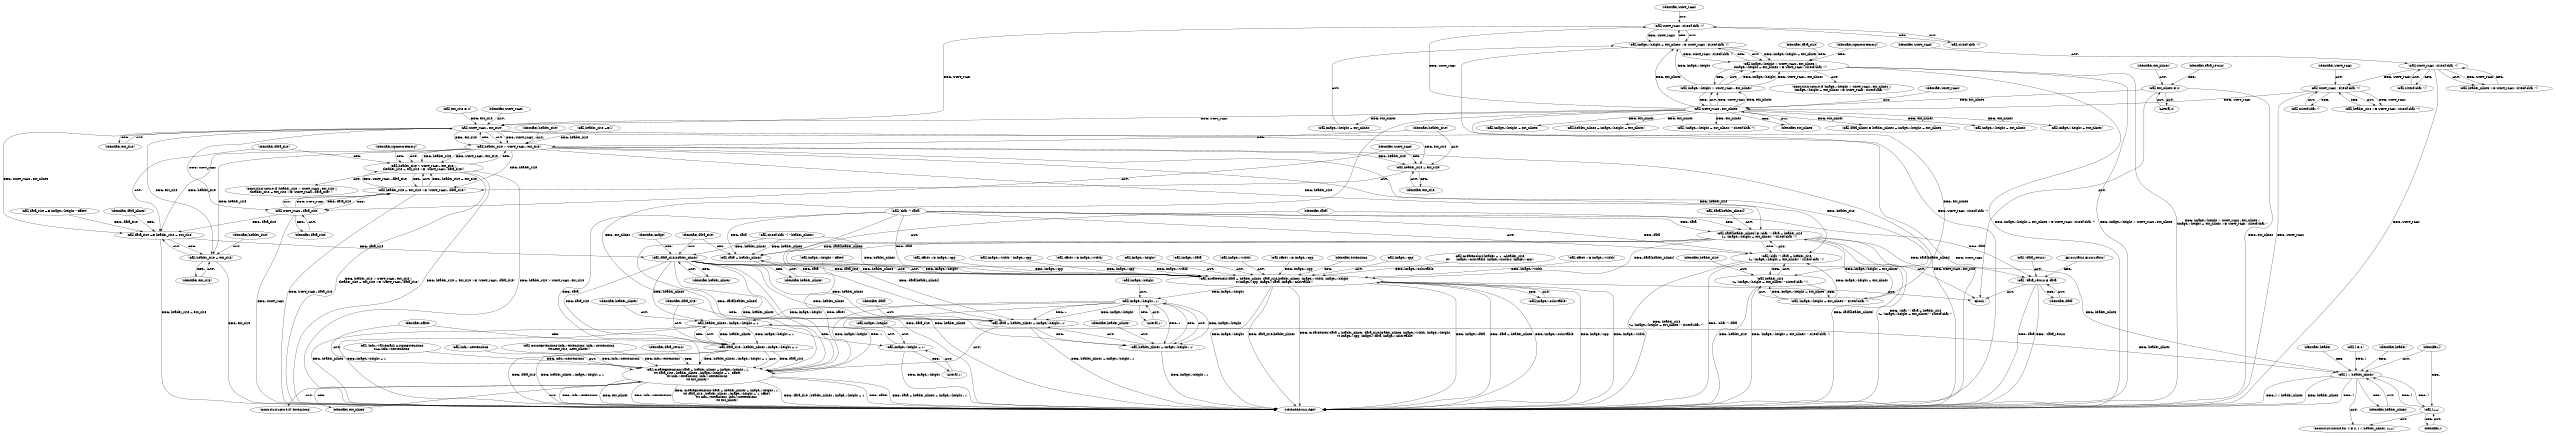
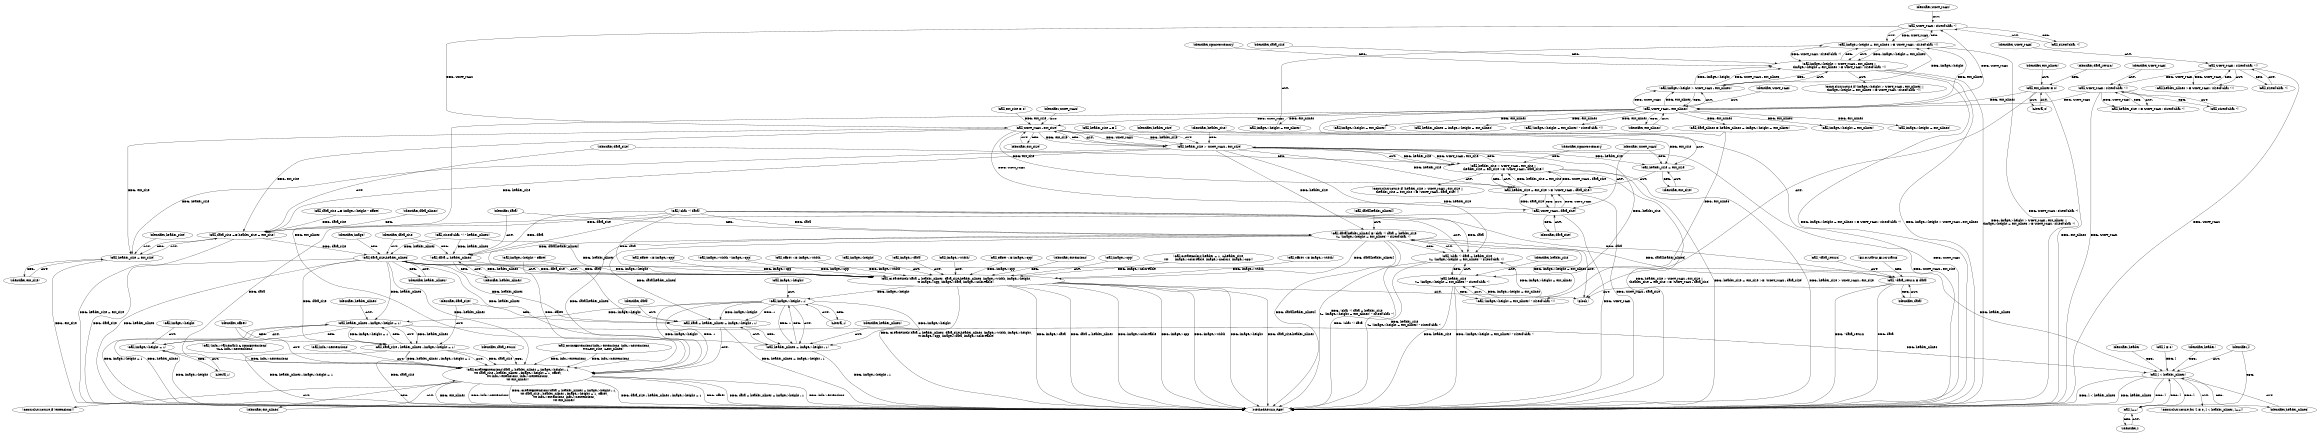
(26, 179) -> (288, 179)
none -> (1239, 181)
(1548, 301) -> none
(2397, 419) -> none
